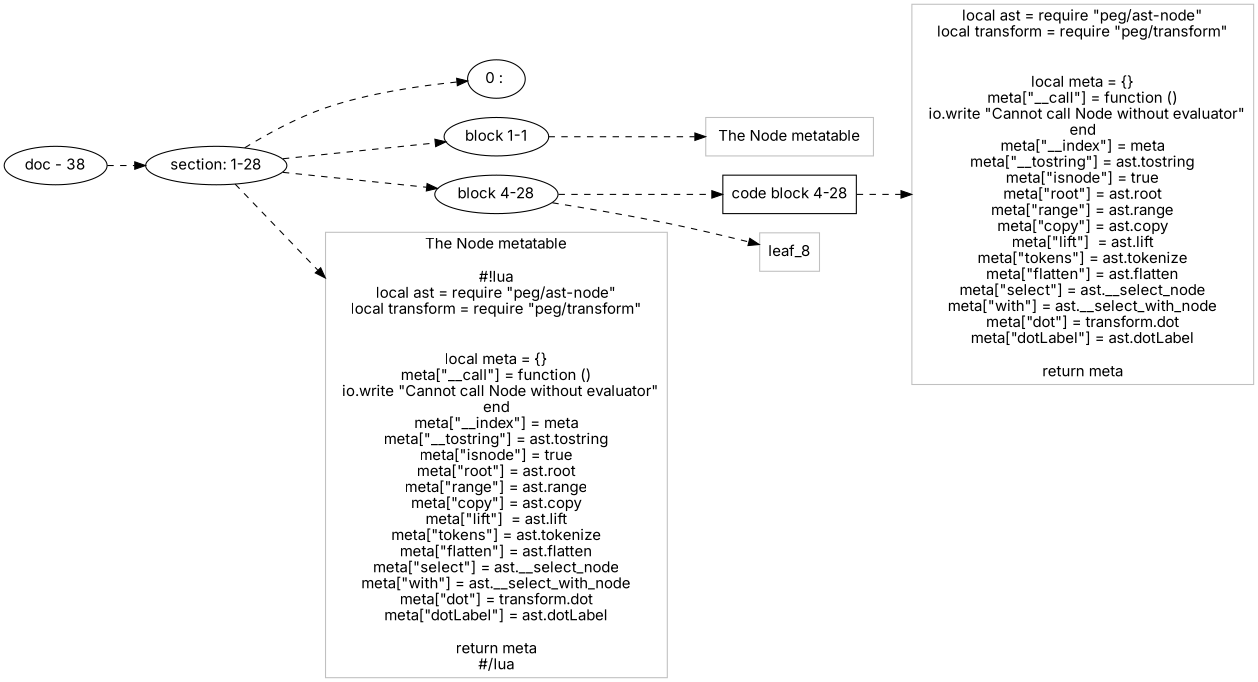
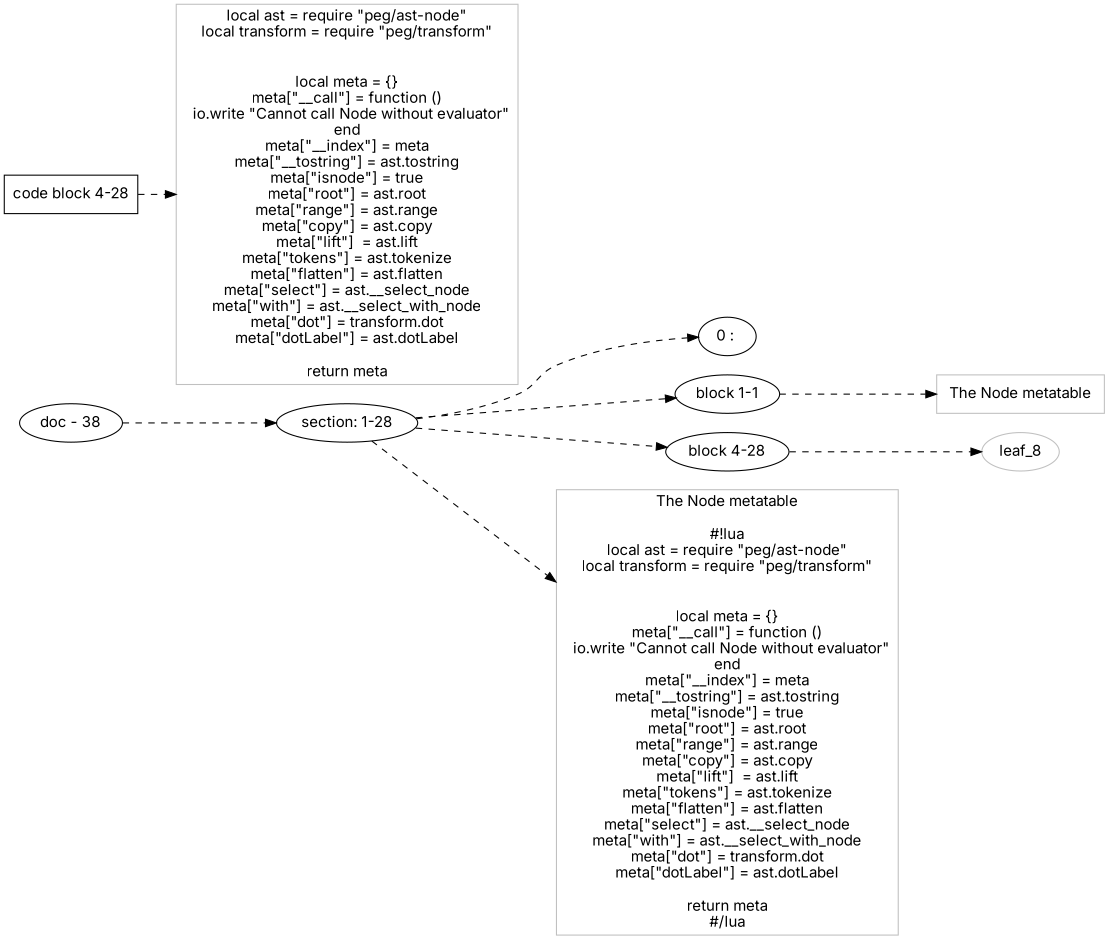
(635, 194) -> none
(790, 252) -> (1021, 452)
